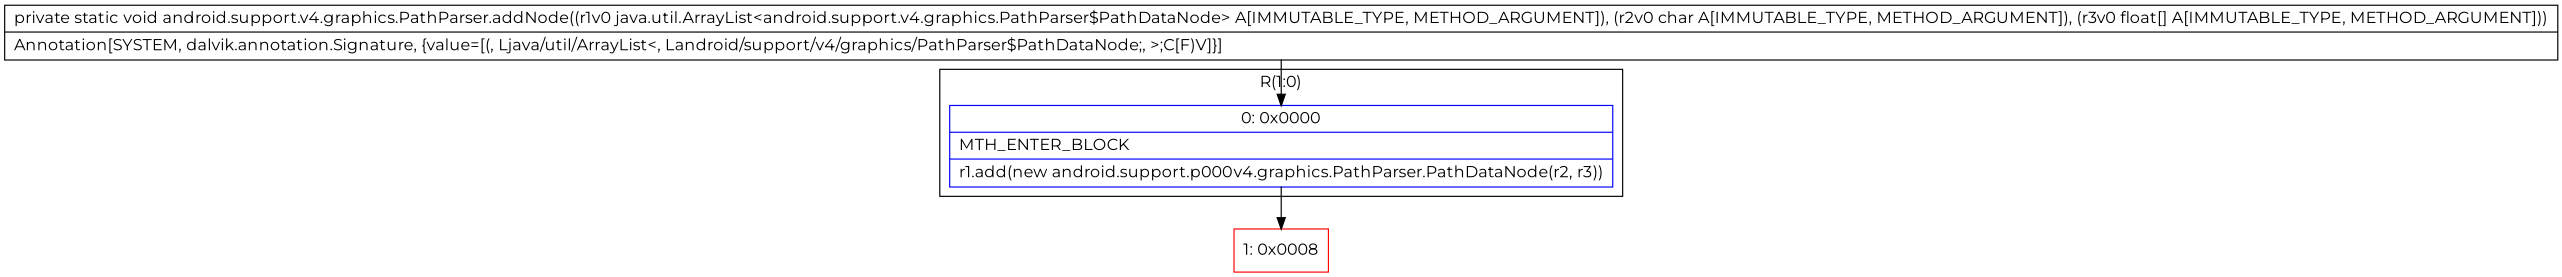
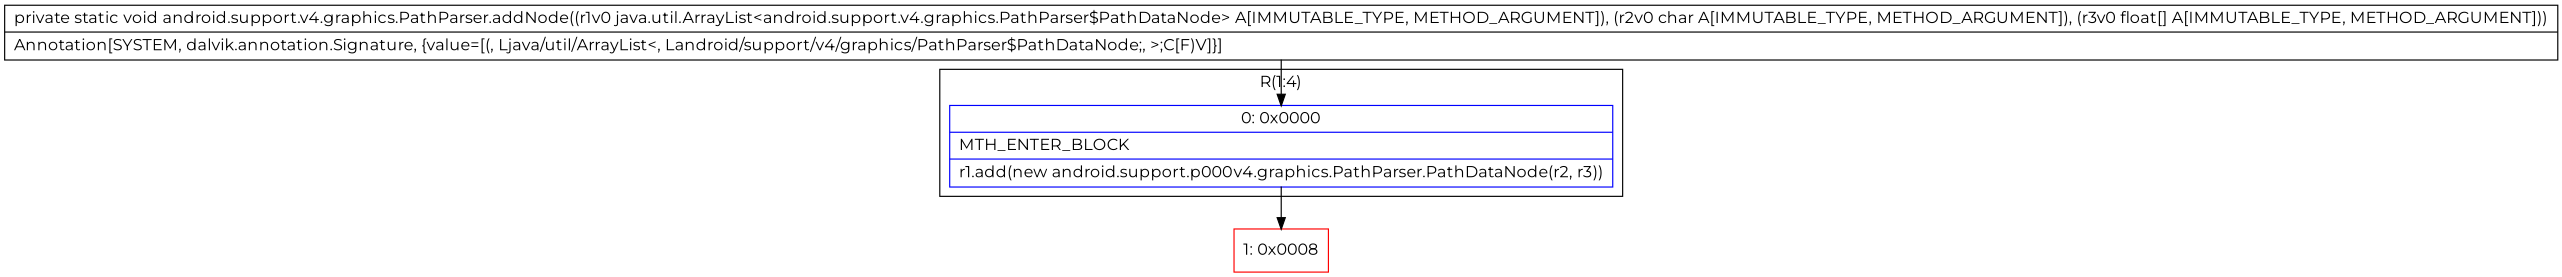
(1281, 83) -> (1281, 83)
